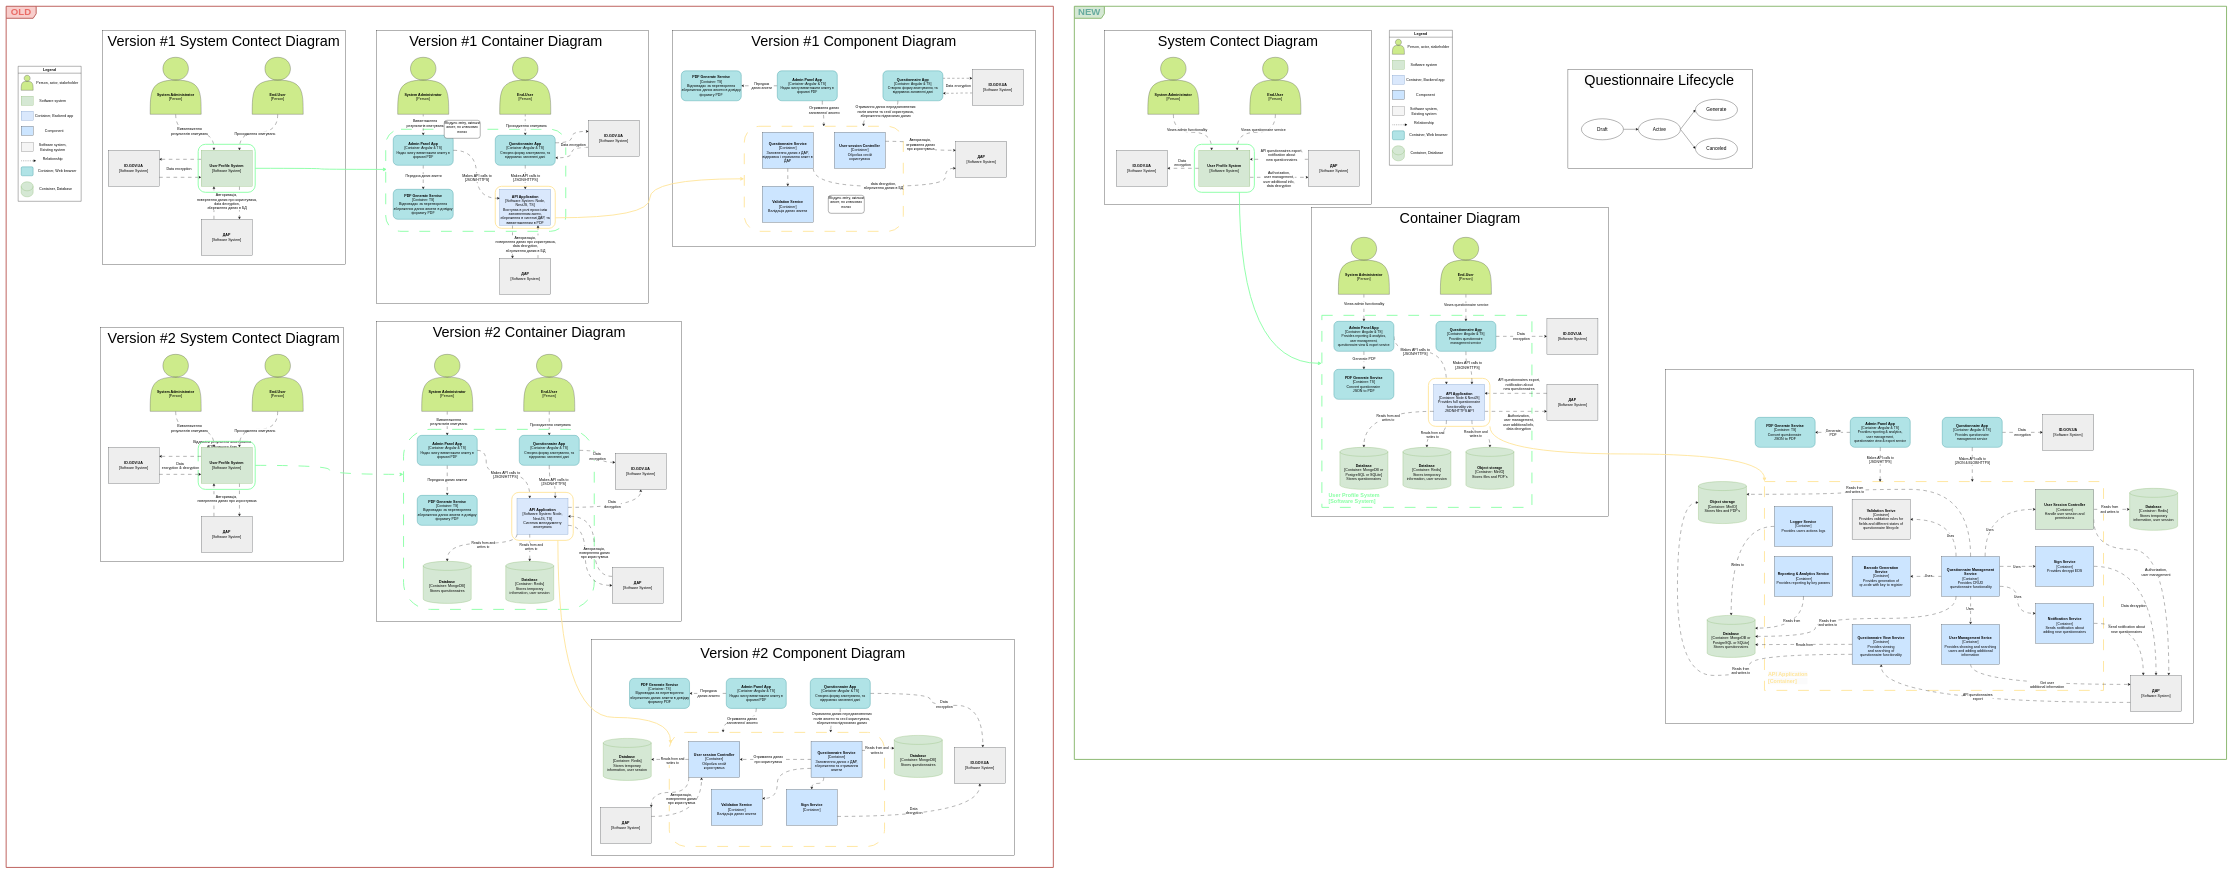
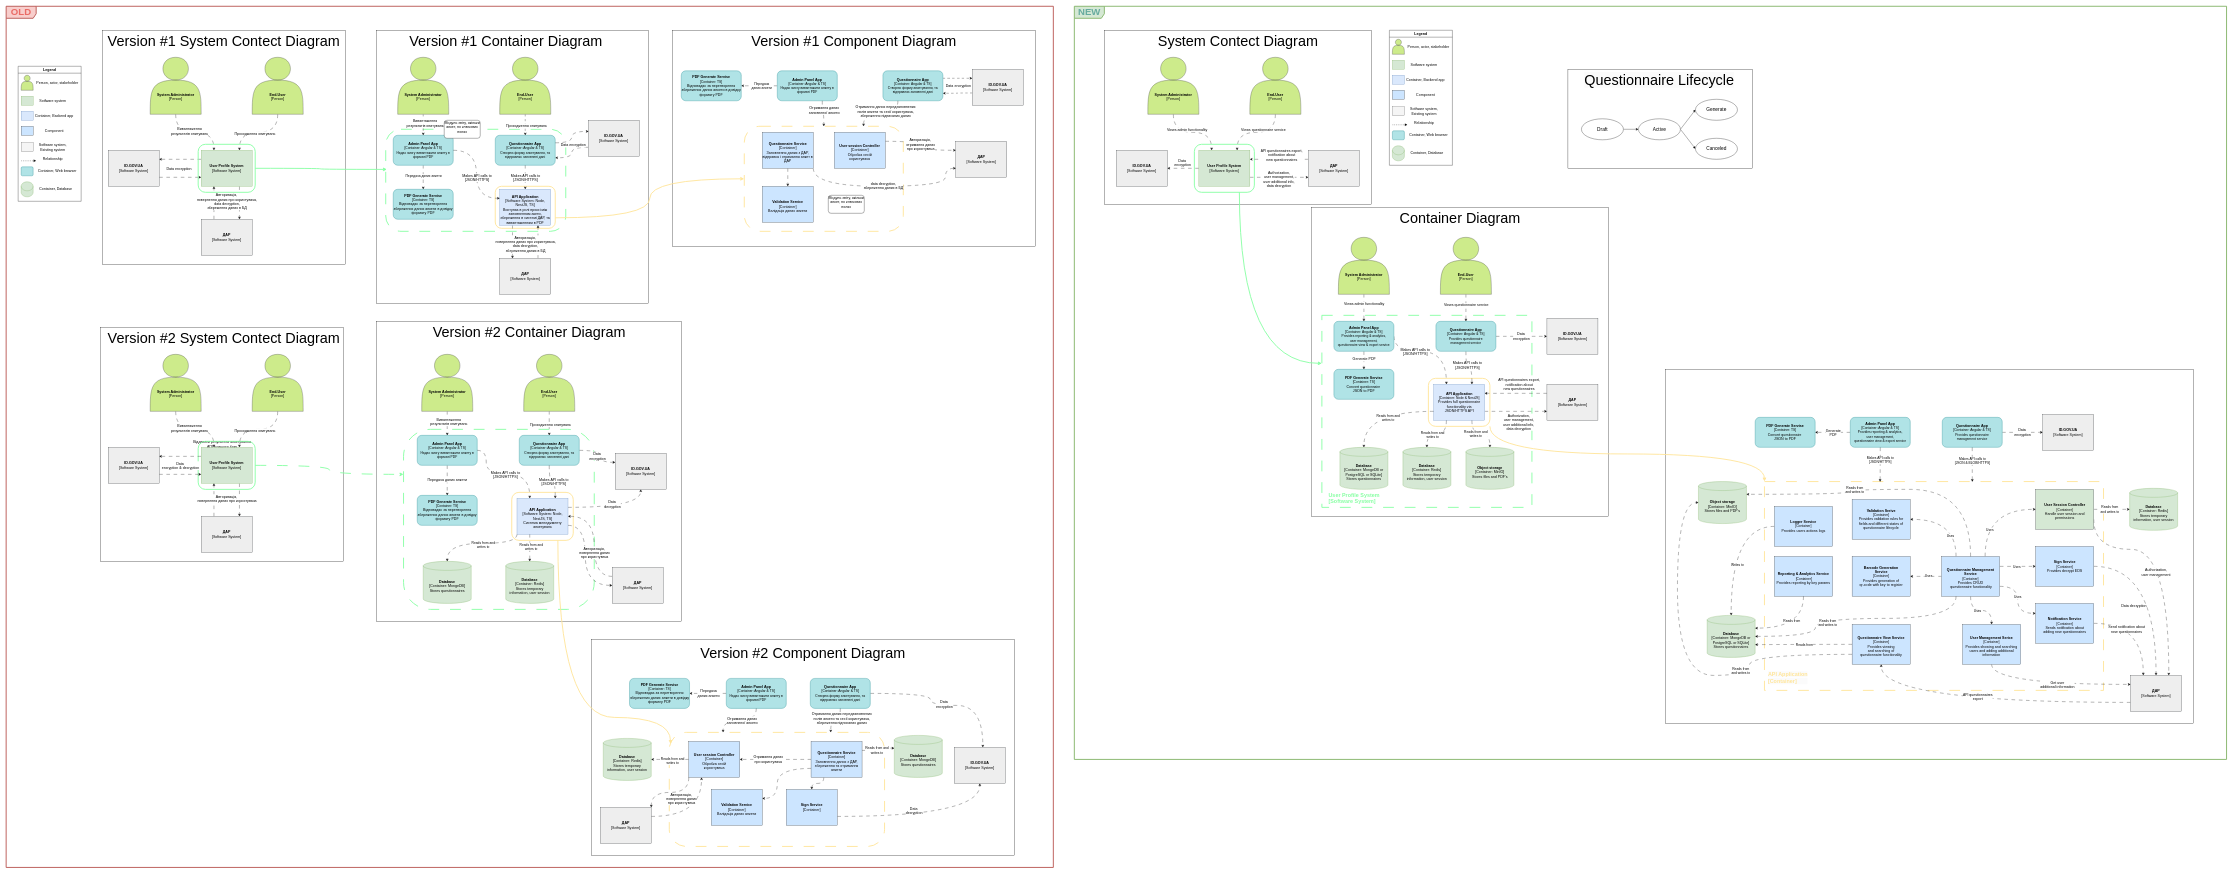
(1881, 519) -> (1881, 519)
(1970, 644) -> (1991, 644)
